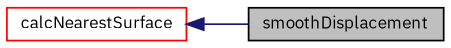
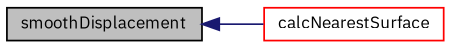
(226, 24) -> (241, 24)
